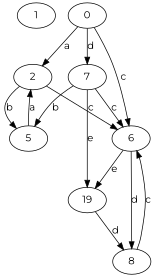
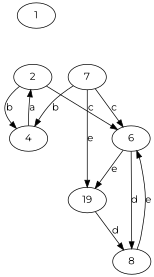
(87, 16) -> none
(29, 139) -> (29, 139)
(148, 200) -> (148, 200)
